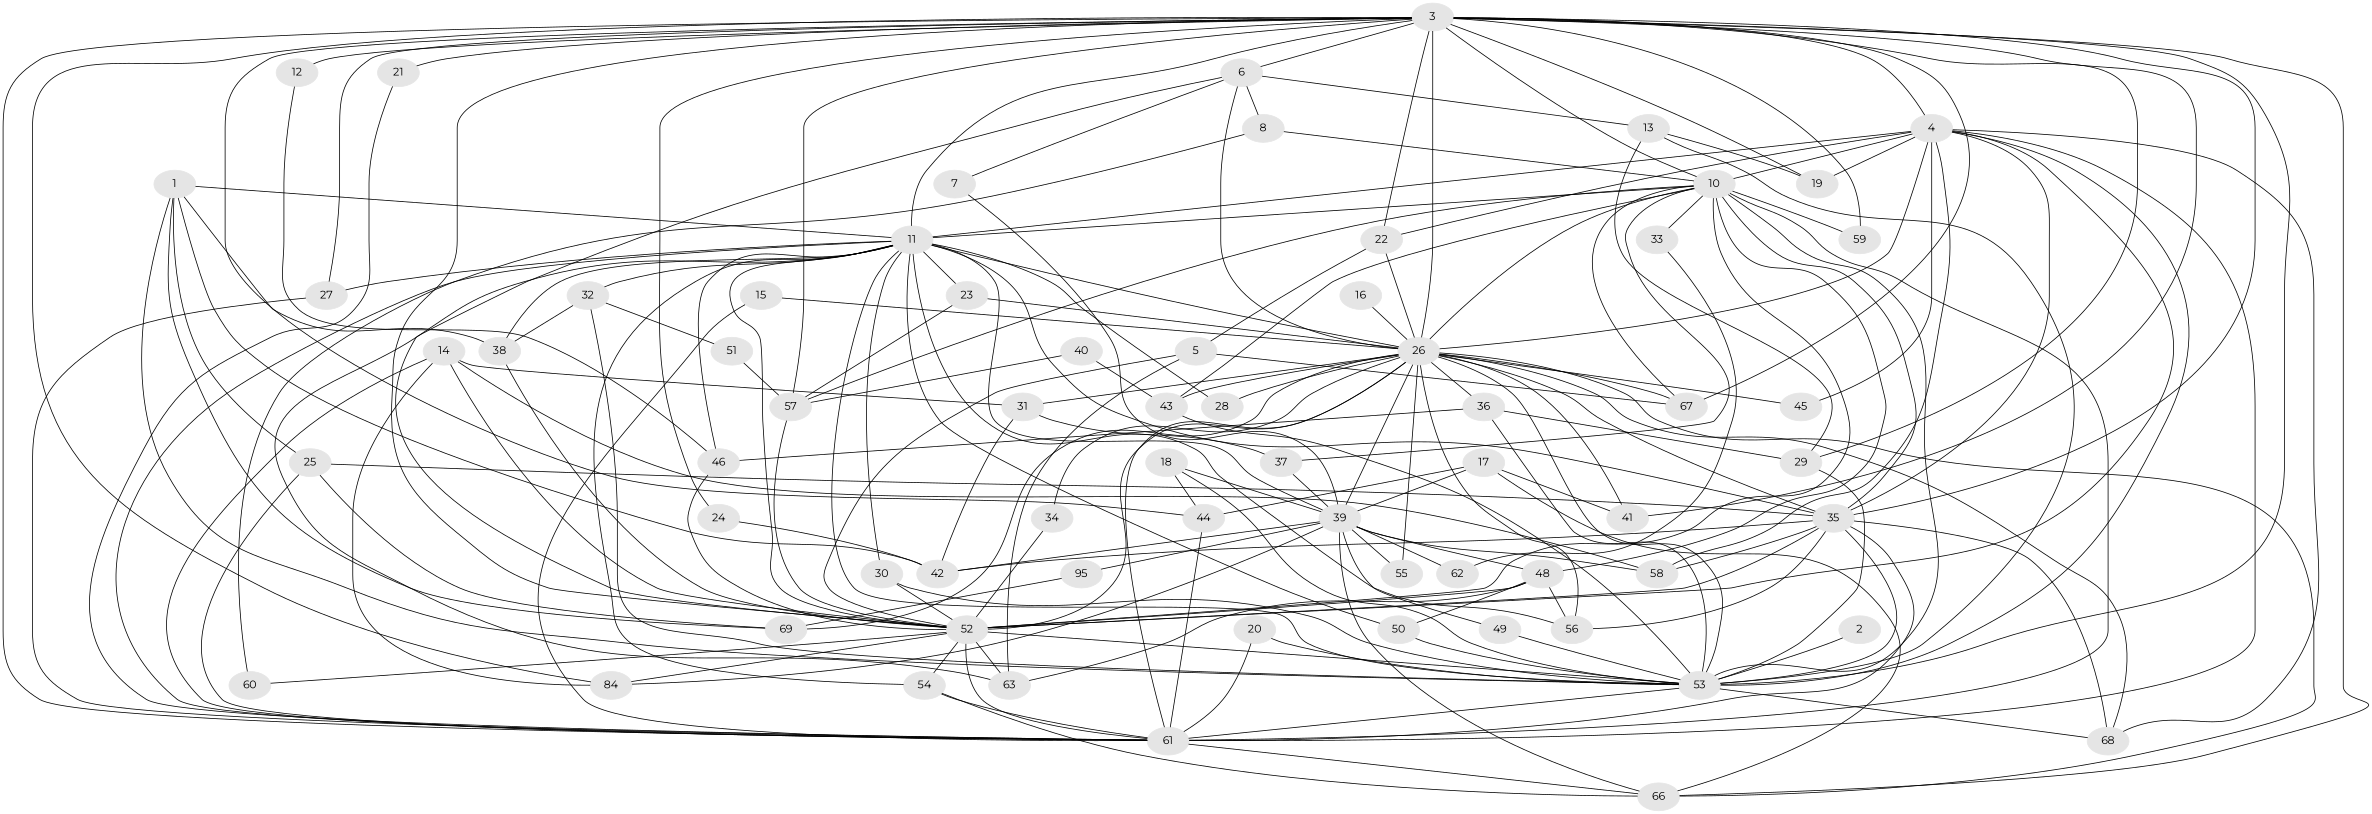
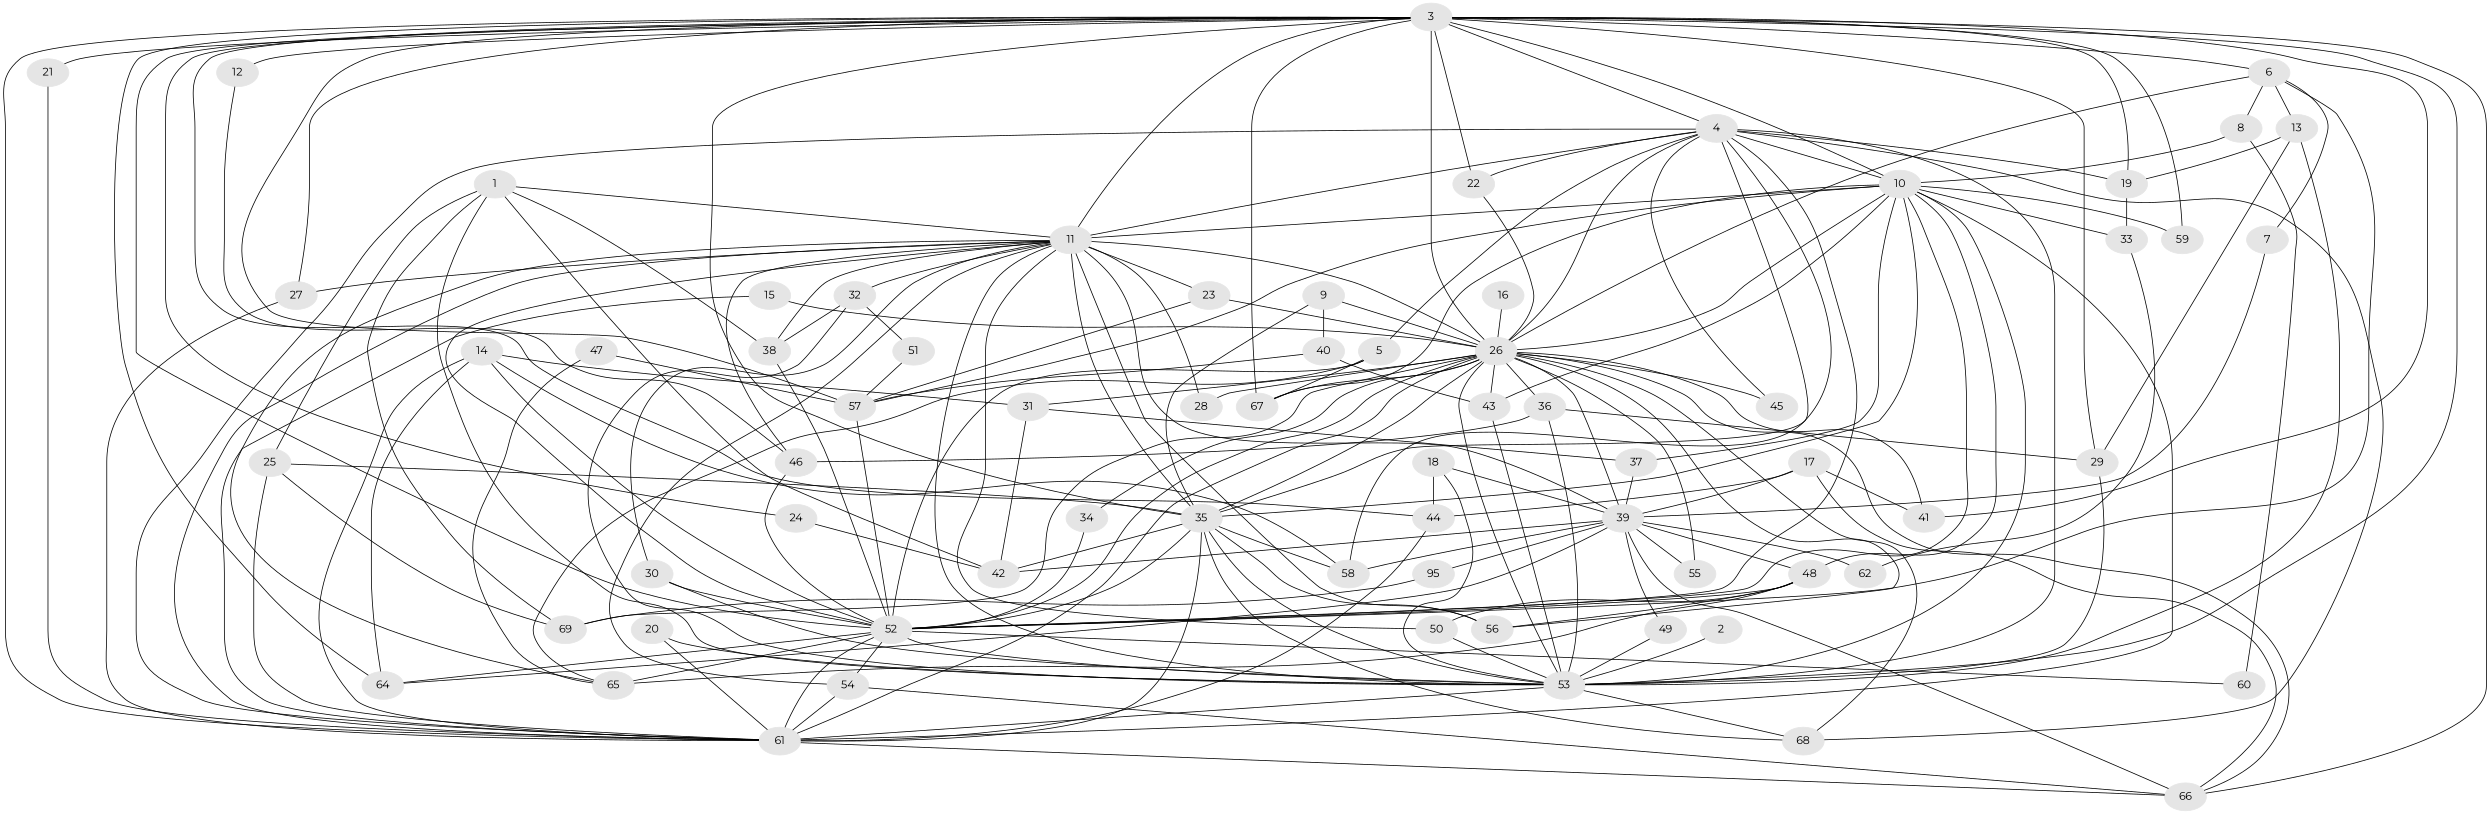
none -> (2127, 212)
(1287, 294) -> (1530, 215)
none -> (1324, 296)
none -> (596, 351)
(611, 685) -> (383, 685)
(1010, 685) -> (613, 685)
